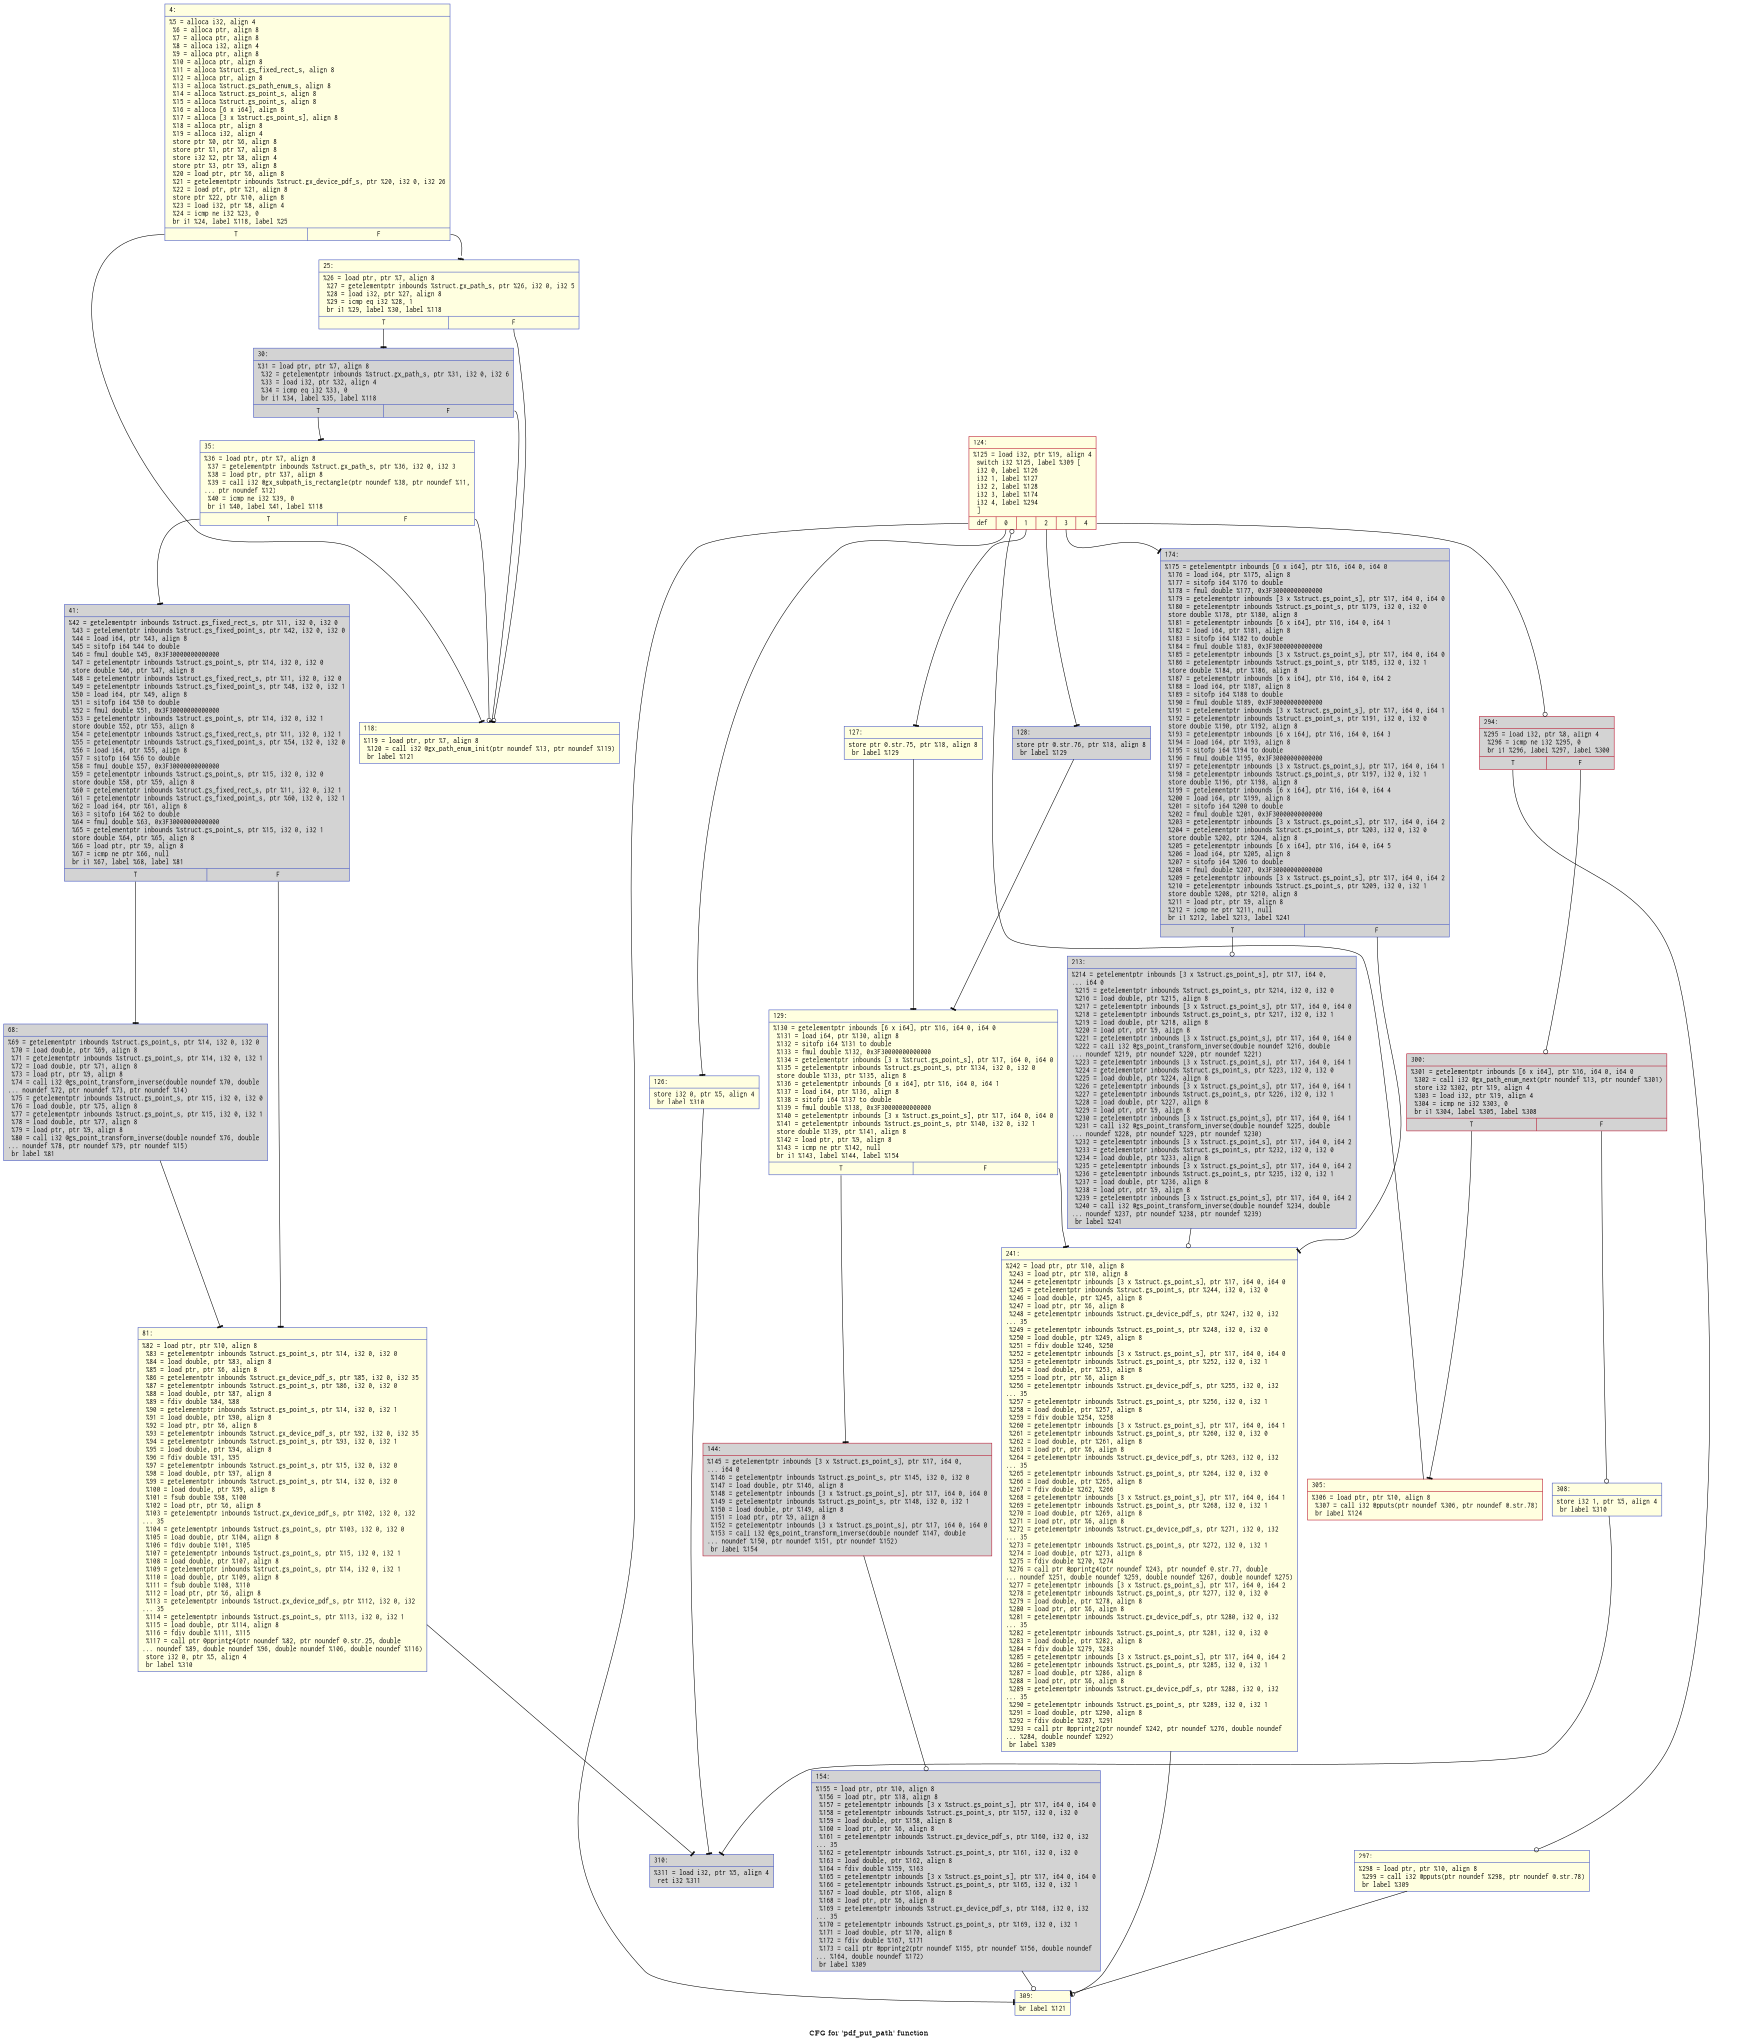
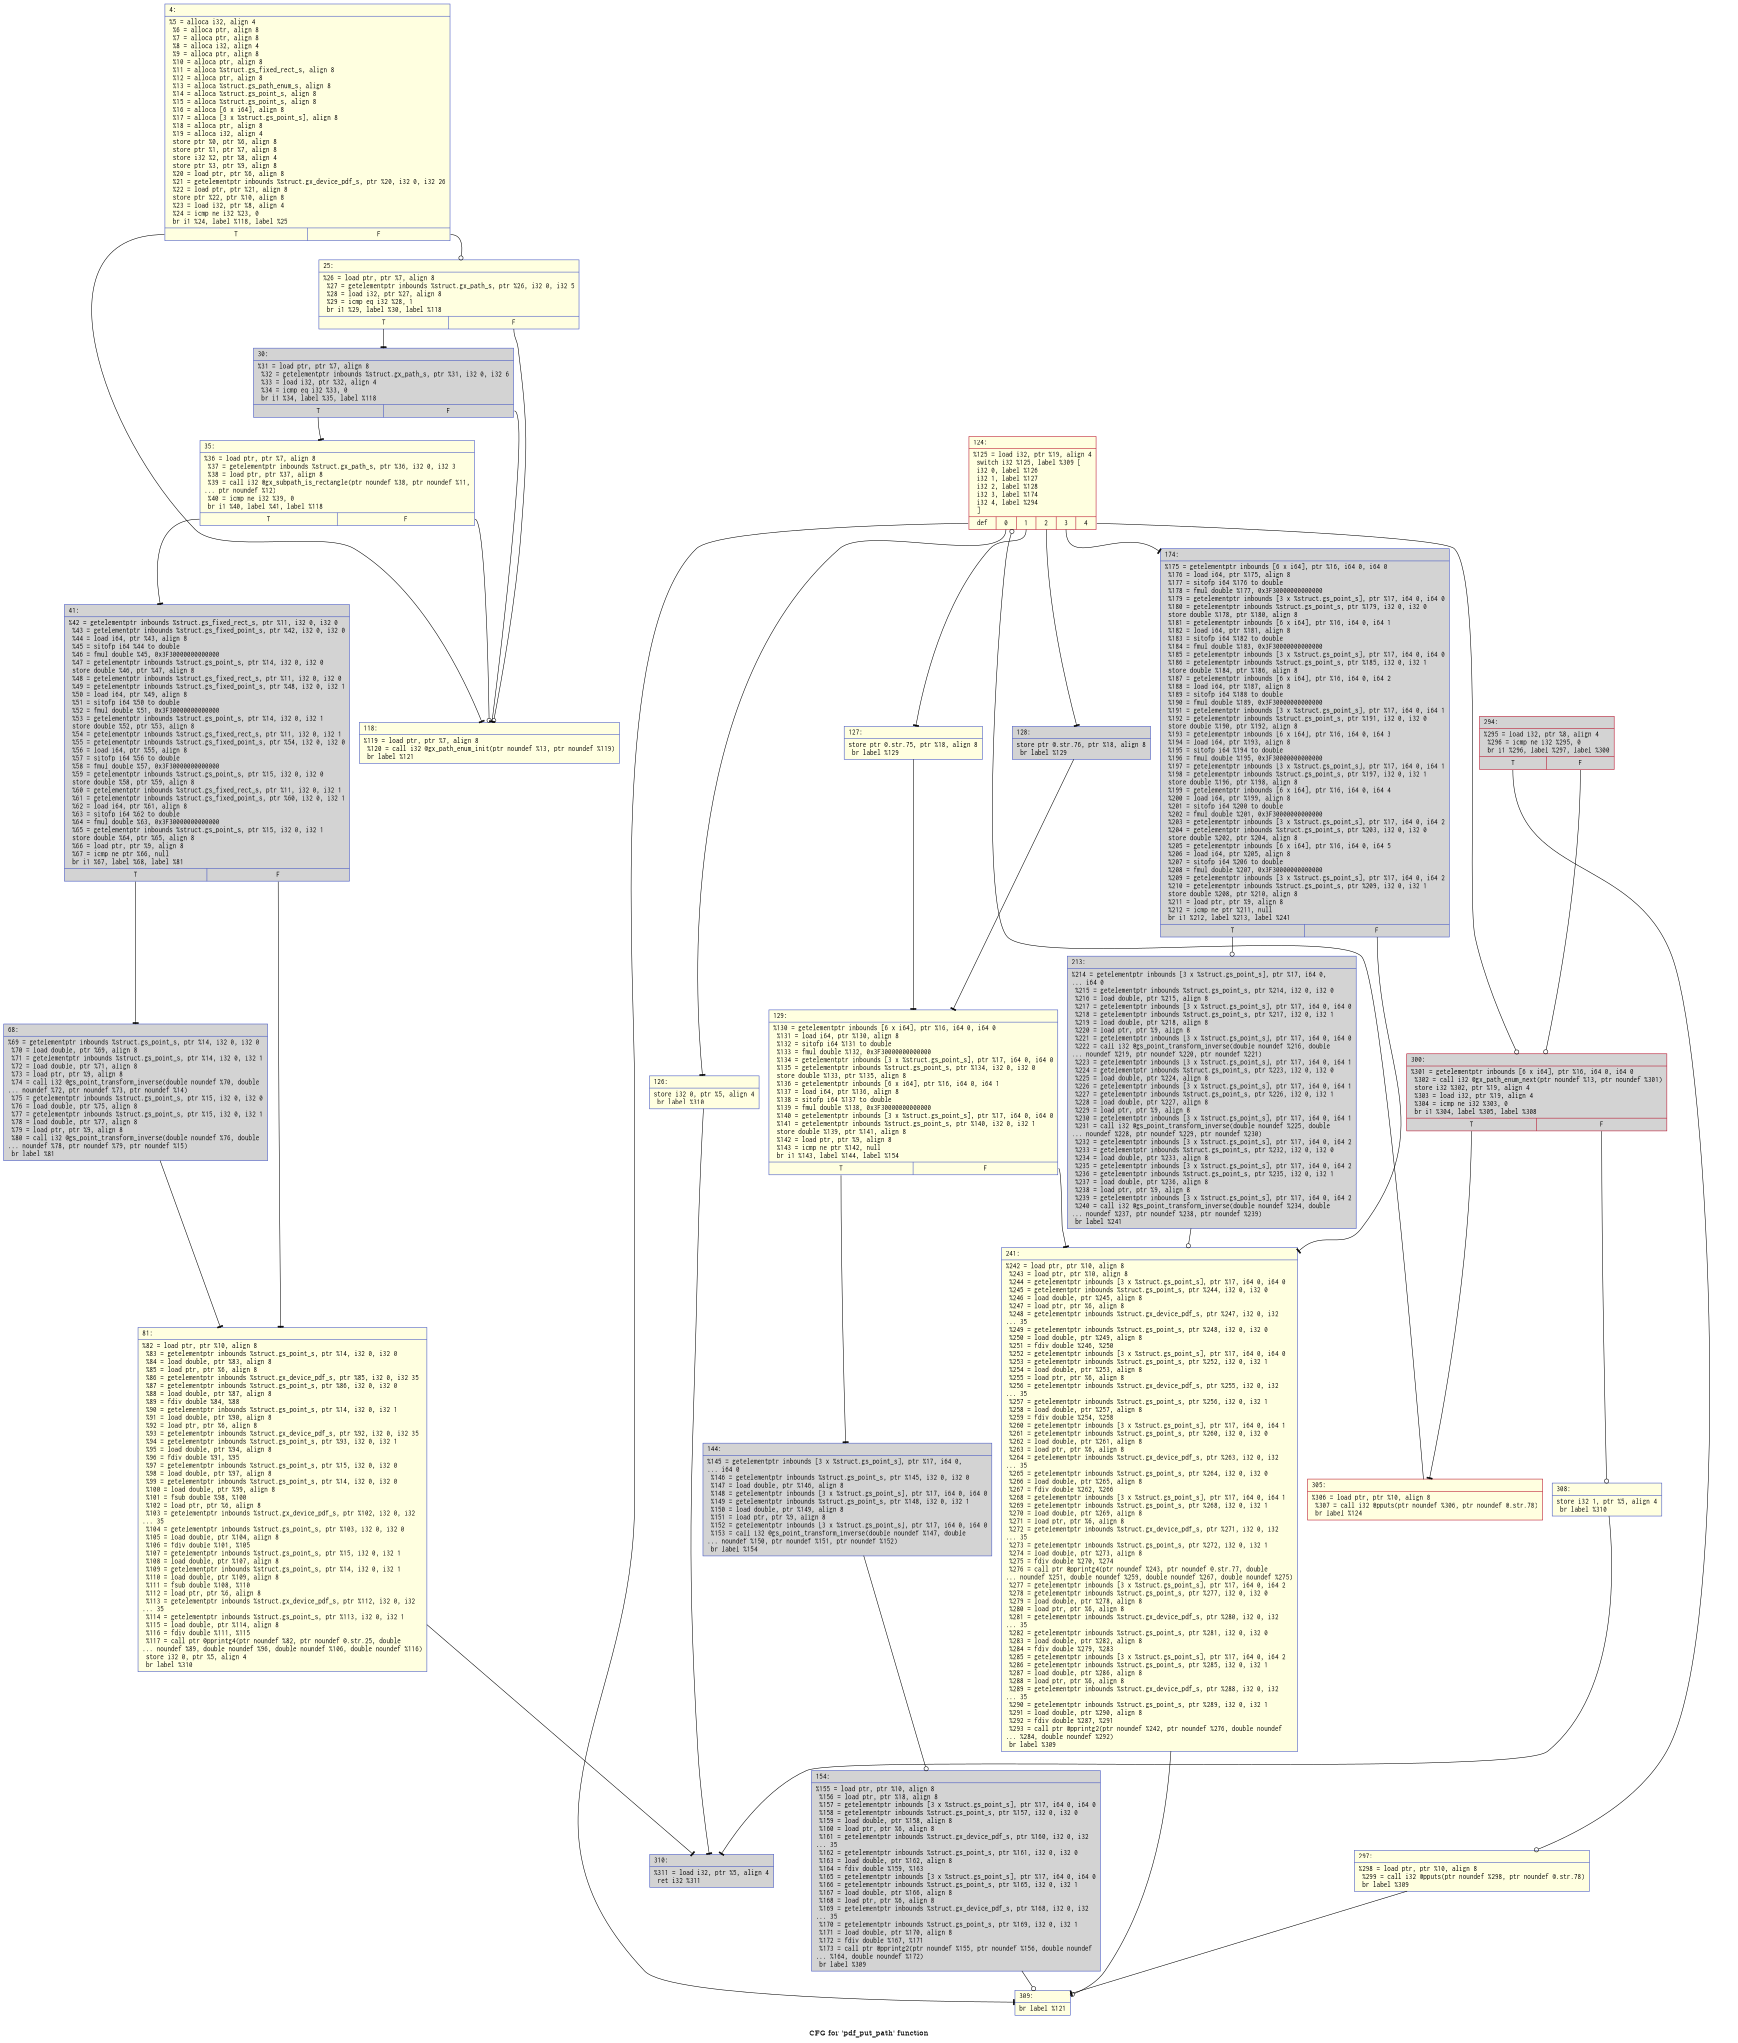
(461, 242) -> (461, 242)
(1377, 532) -> (1469, 623)
(847, 1500) -> (847, 1500)
